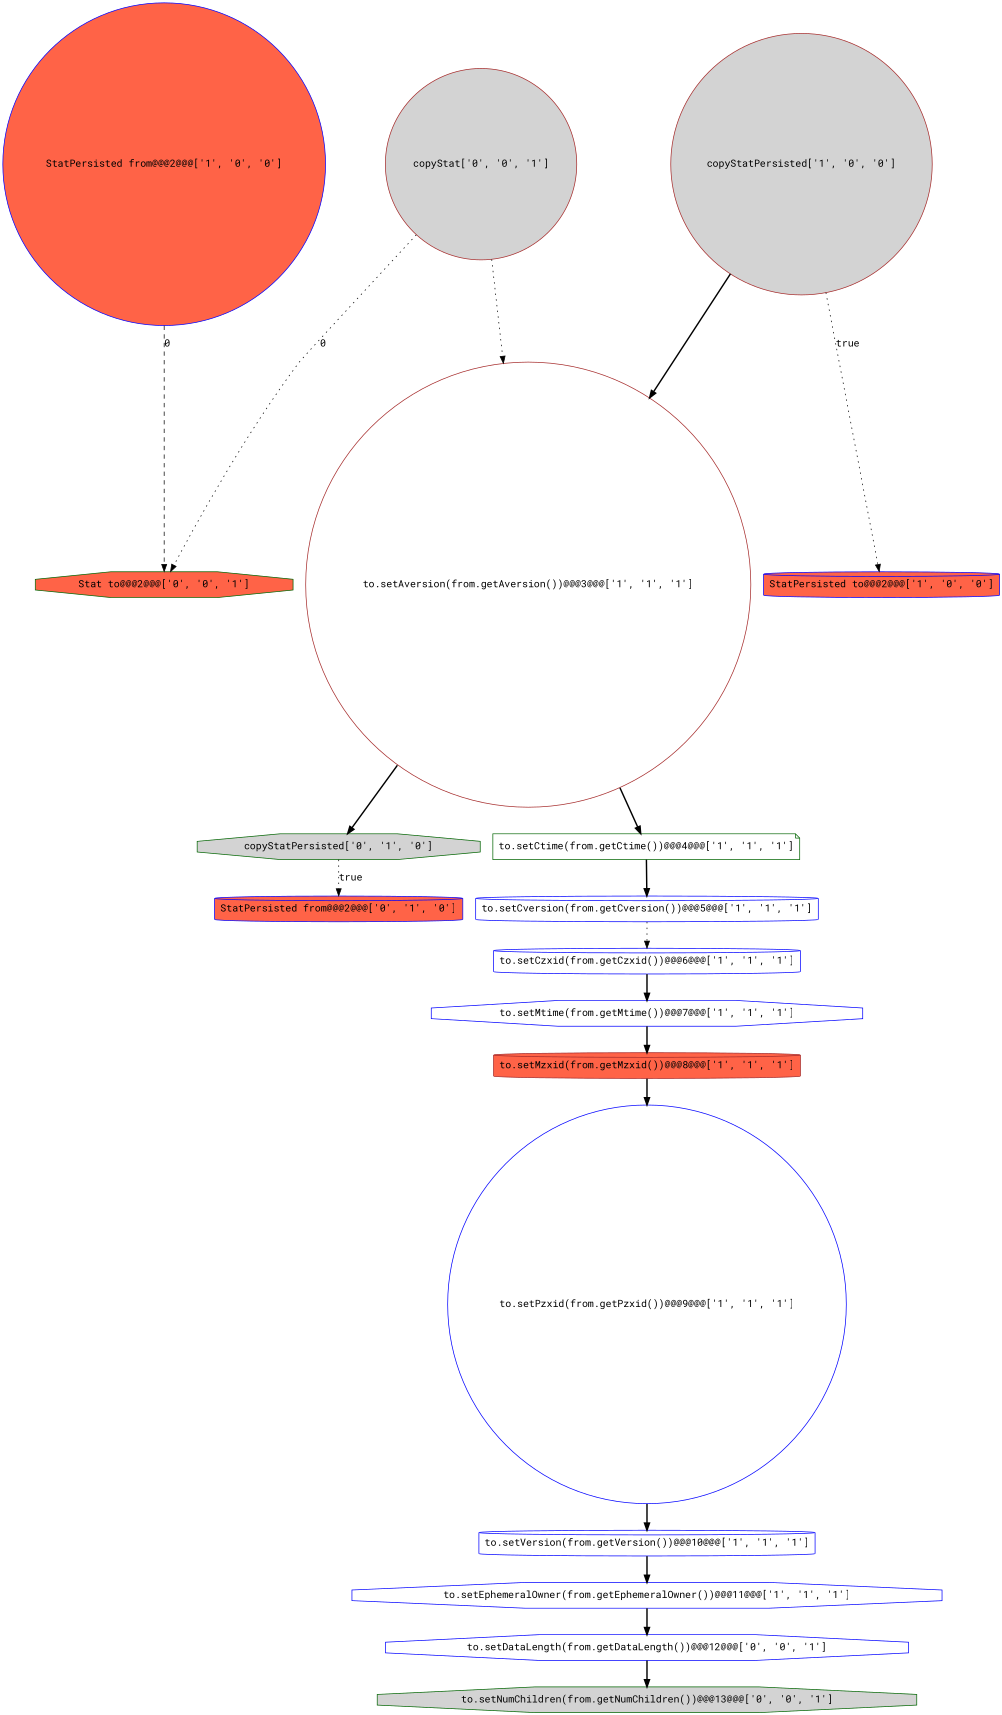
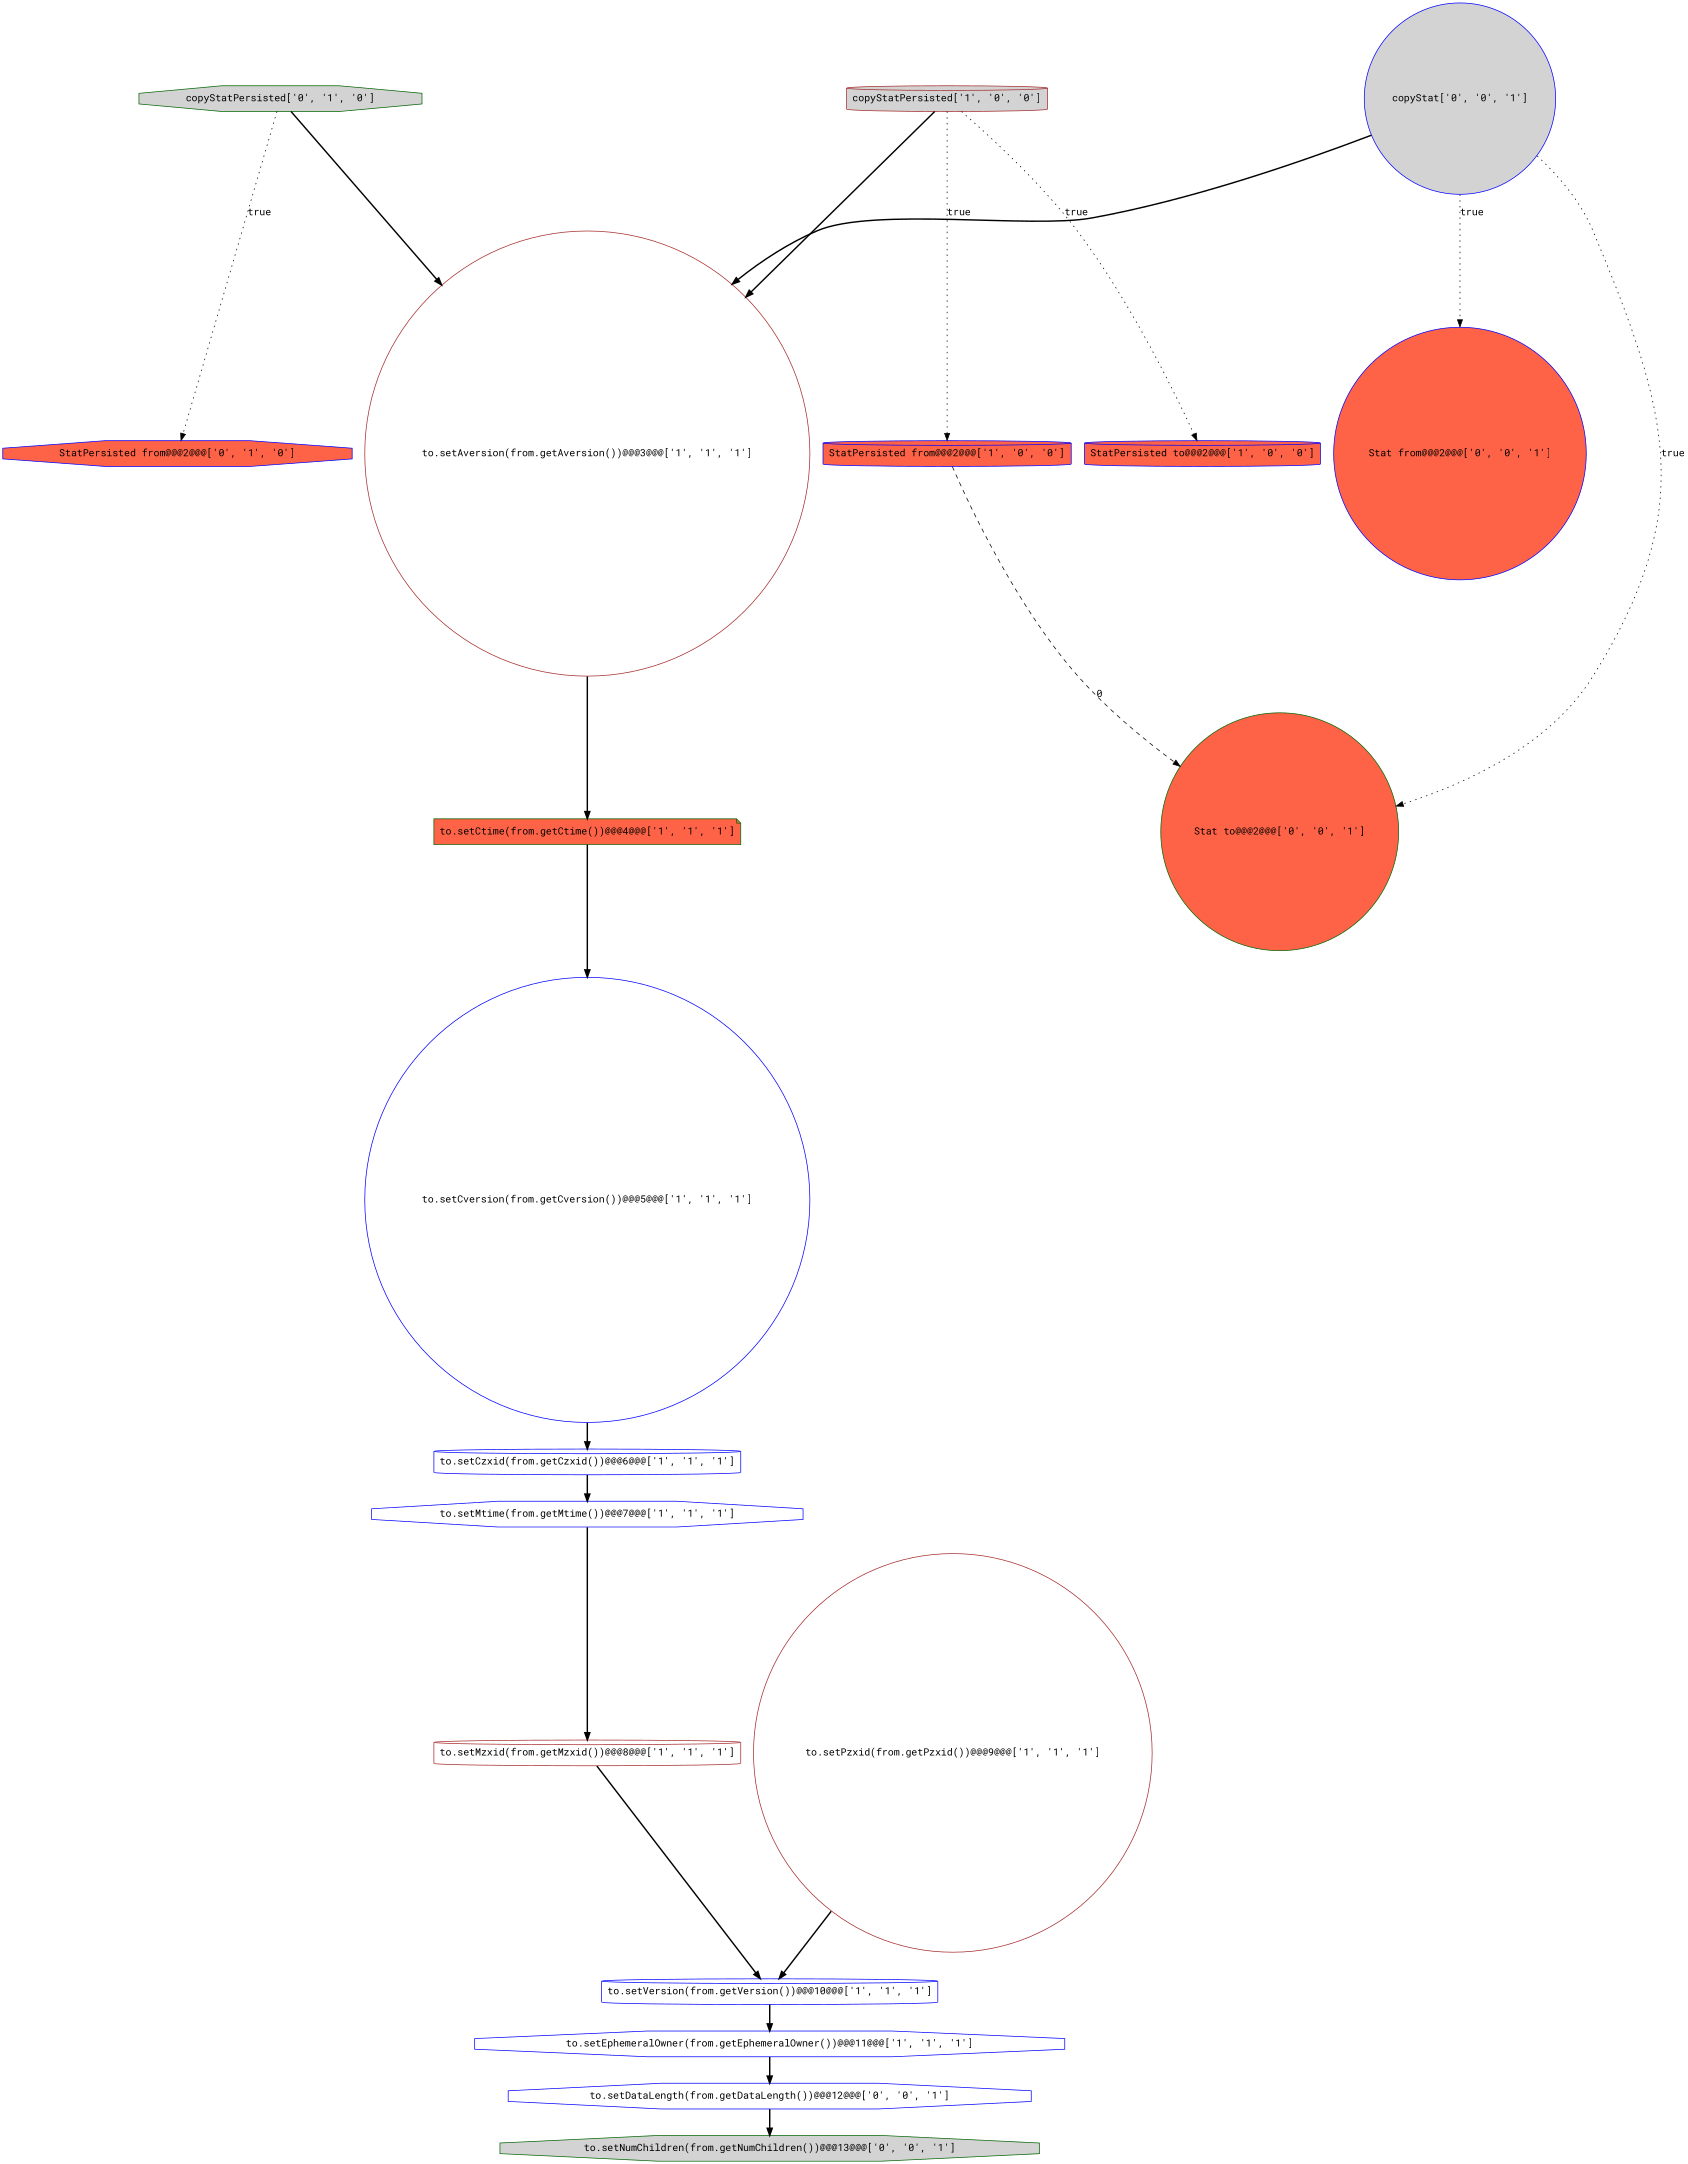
(164, 164) -> (947, 454)
(481, 164) -> (1460, 99)
(801, 164) -> (947, 99)
none -> (947, 272)
(497, 308) -> (1053, 221)
(323, 344) -> (1673, 454)
none -> (1460, 454)
(164, 585) -> (1280, 832)
(375, 797) -> (364, 195)
(646, 847) -> (587, 832)
(339, 909) -> (177, 454)
(647, 909) -> (587, 1200)
(647, 932) -> (587, 1432)
(647, 1066) -> (587, 1753)
(647, 1088) -> (676, 1869)
(647, 1304) -> (953, 1753)
